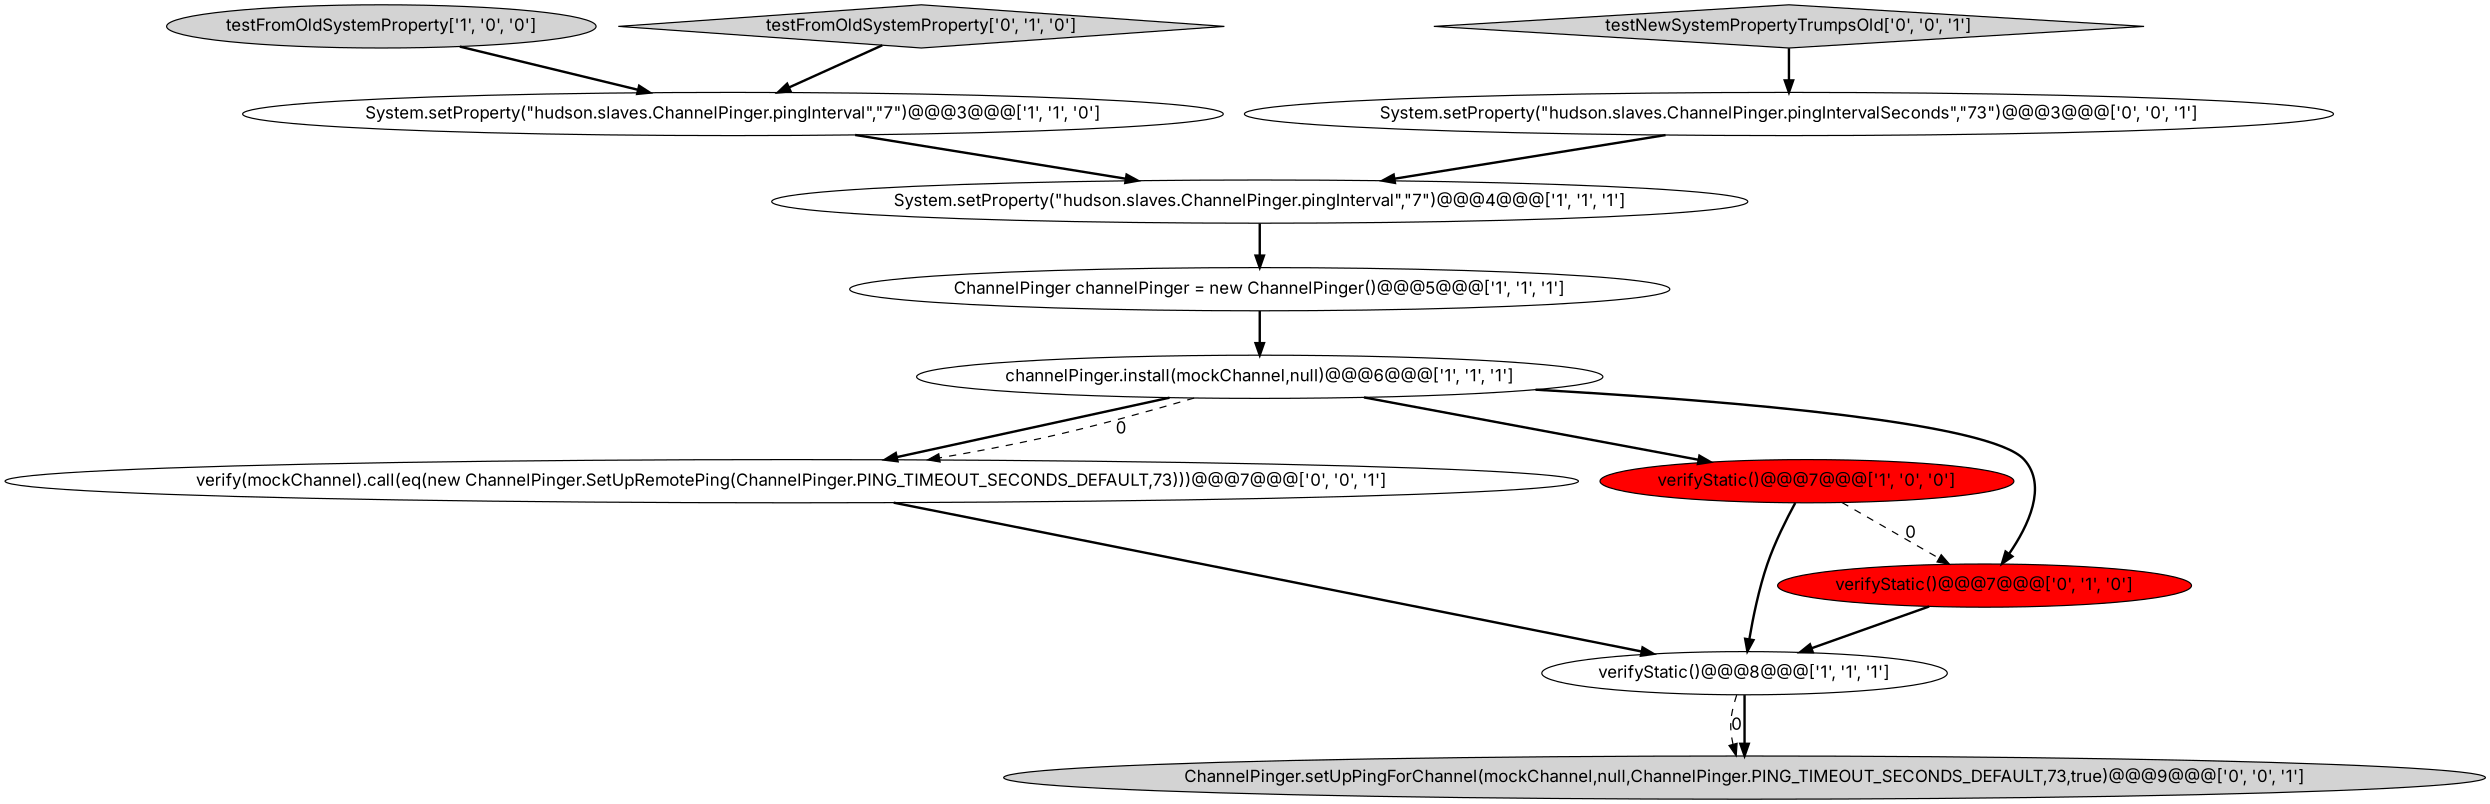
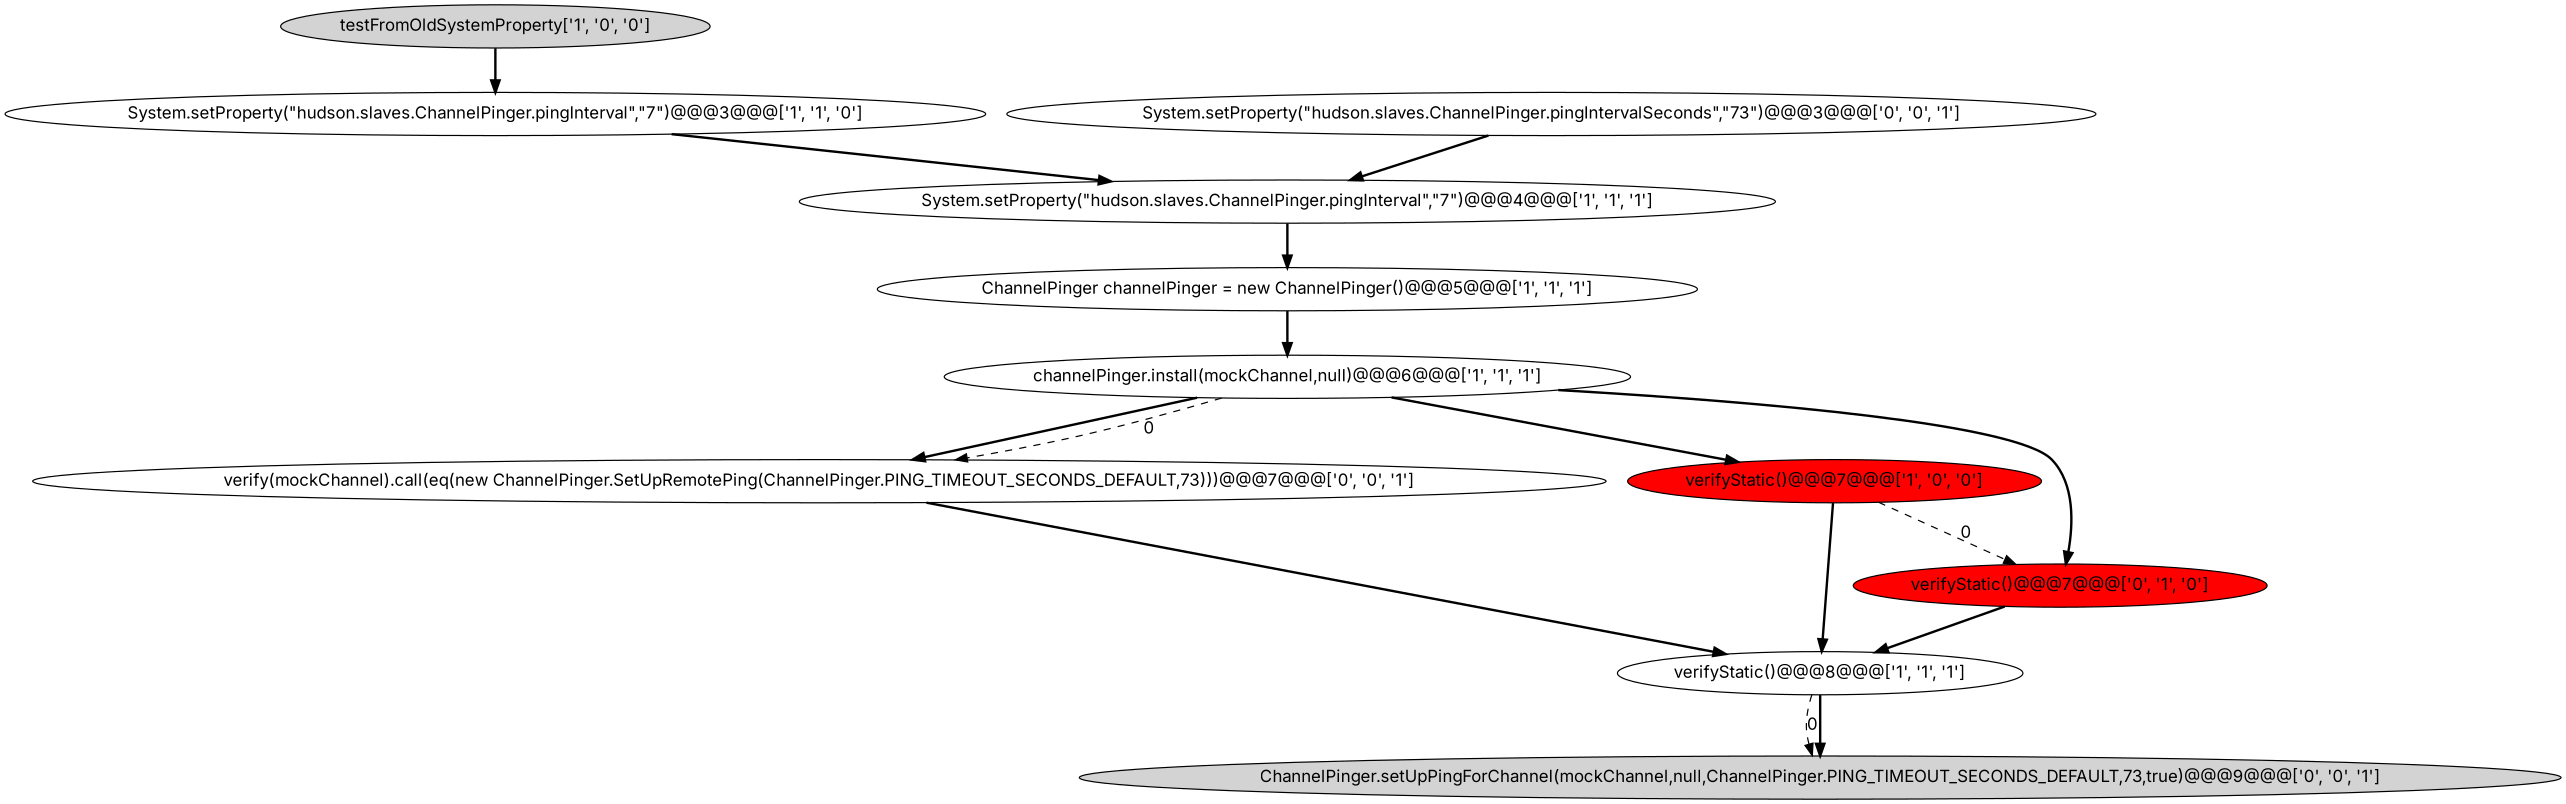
(921, 26) -> none
(1789, 26) -> none
